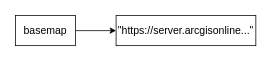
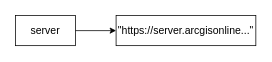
(45, 30) -> (45, 30)
